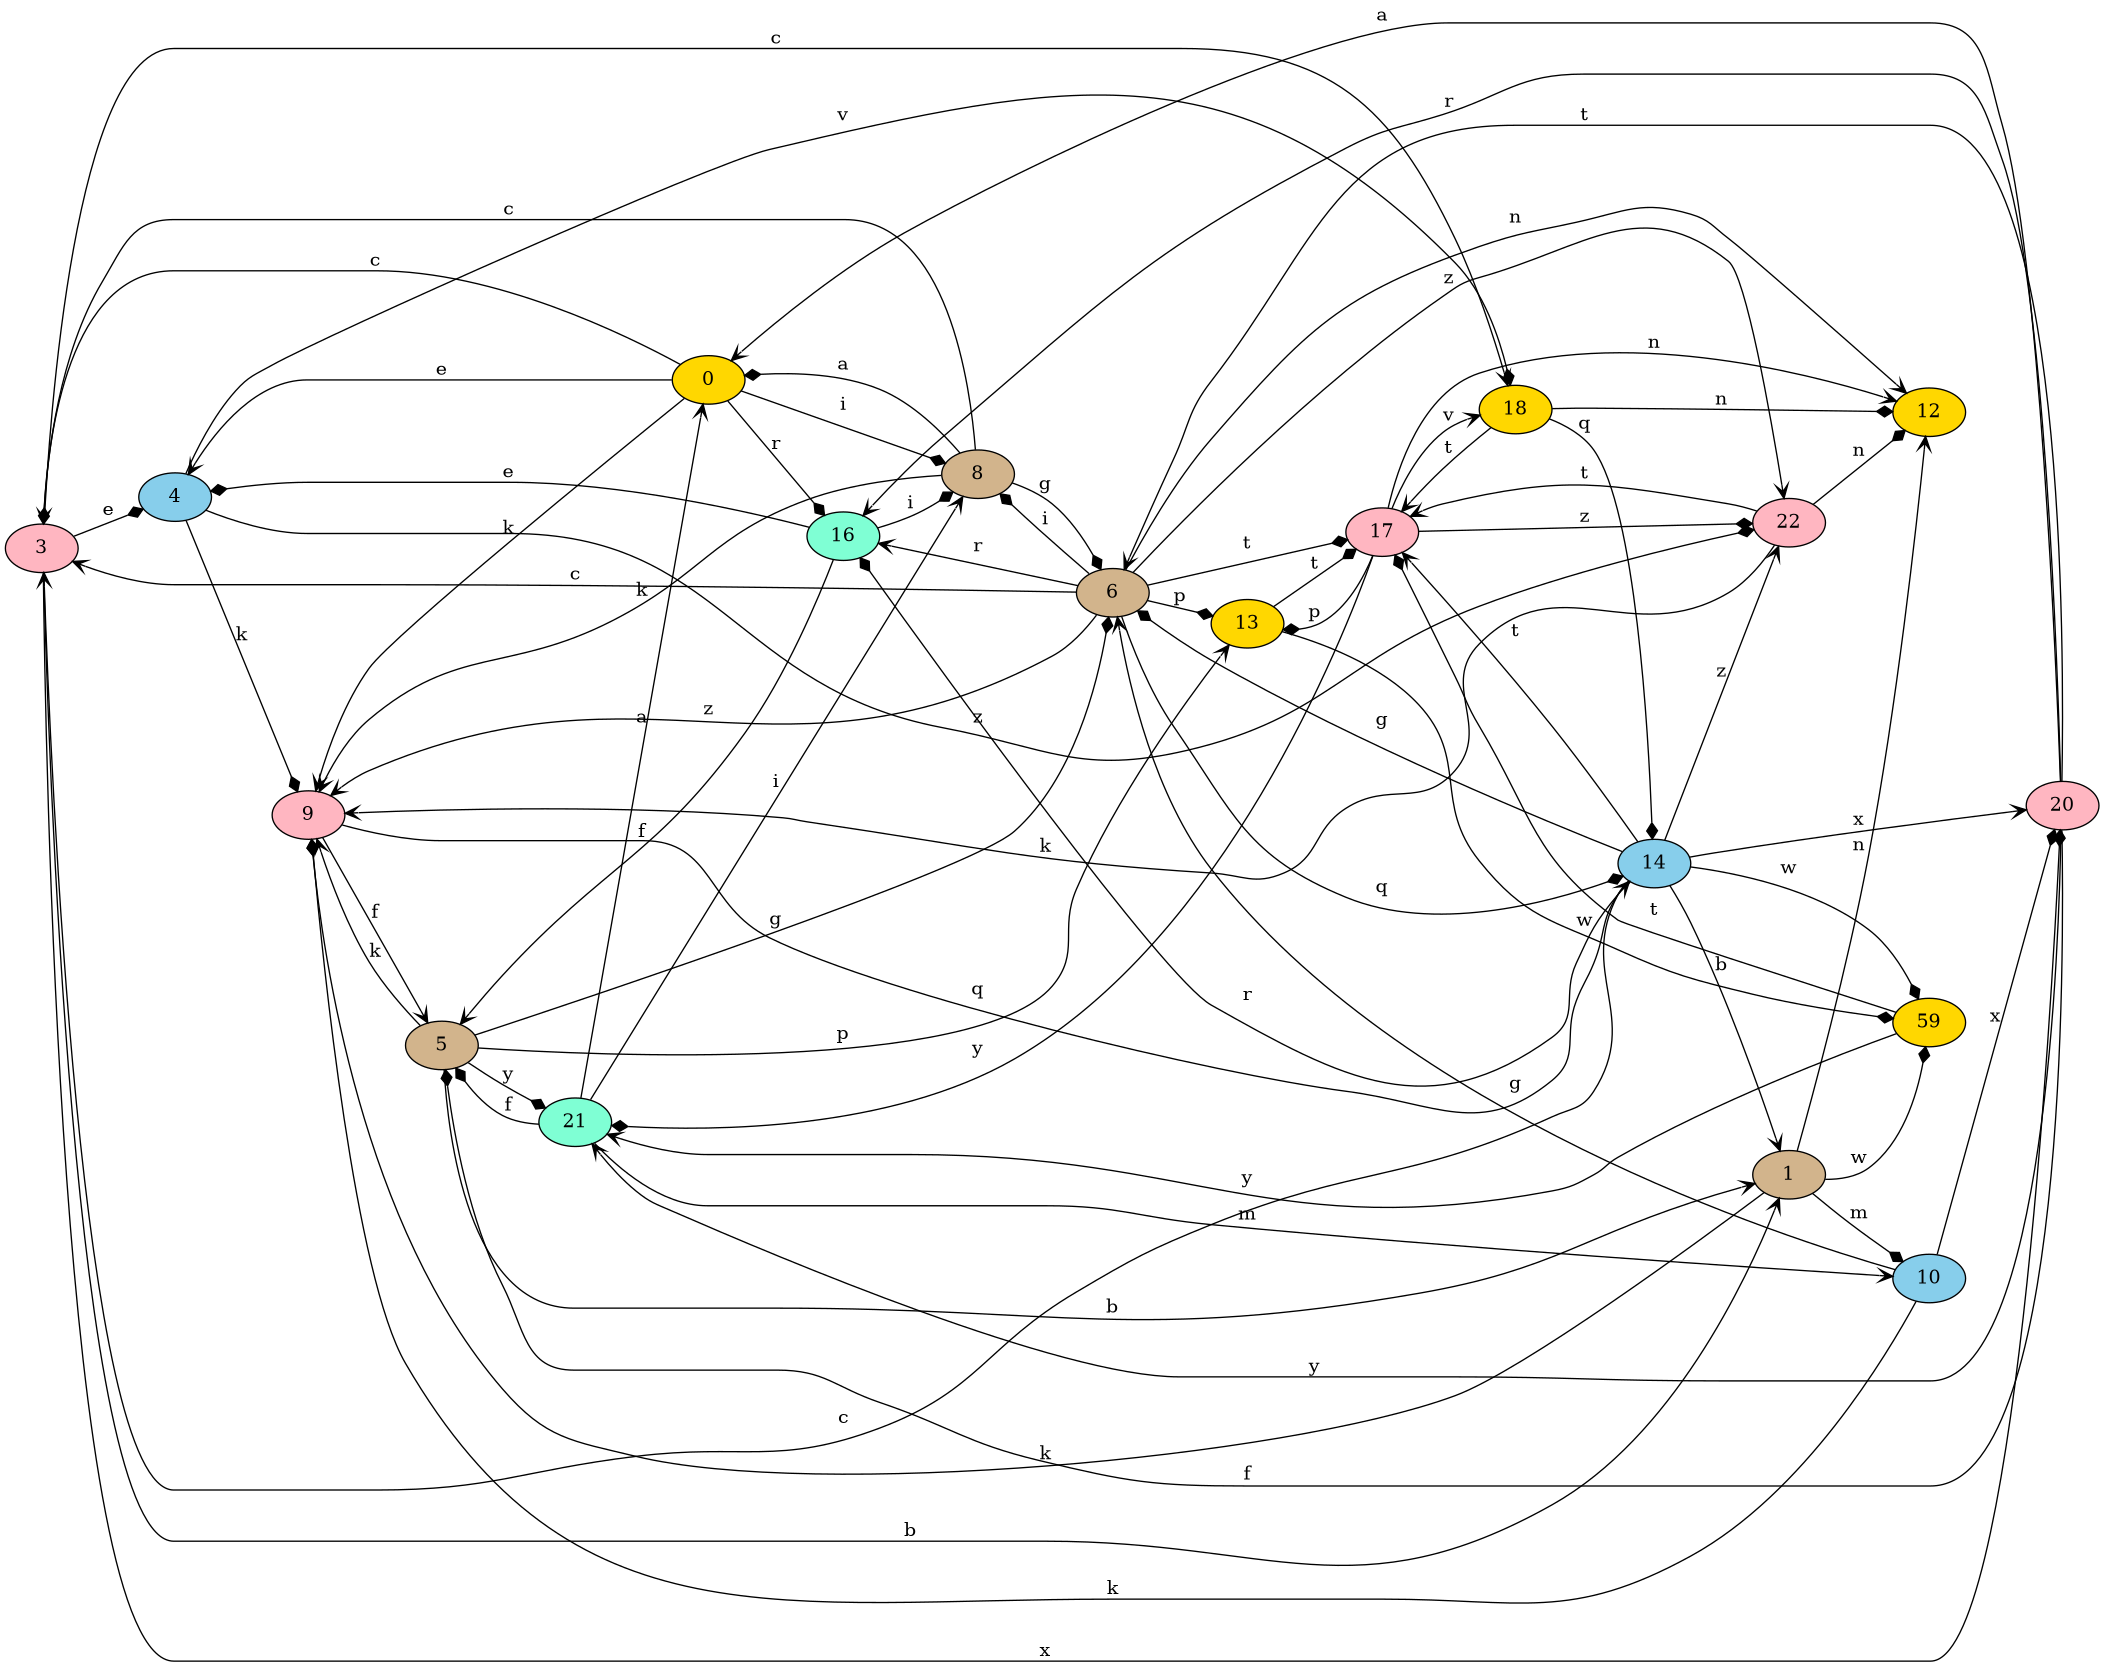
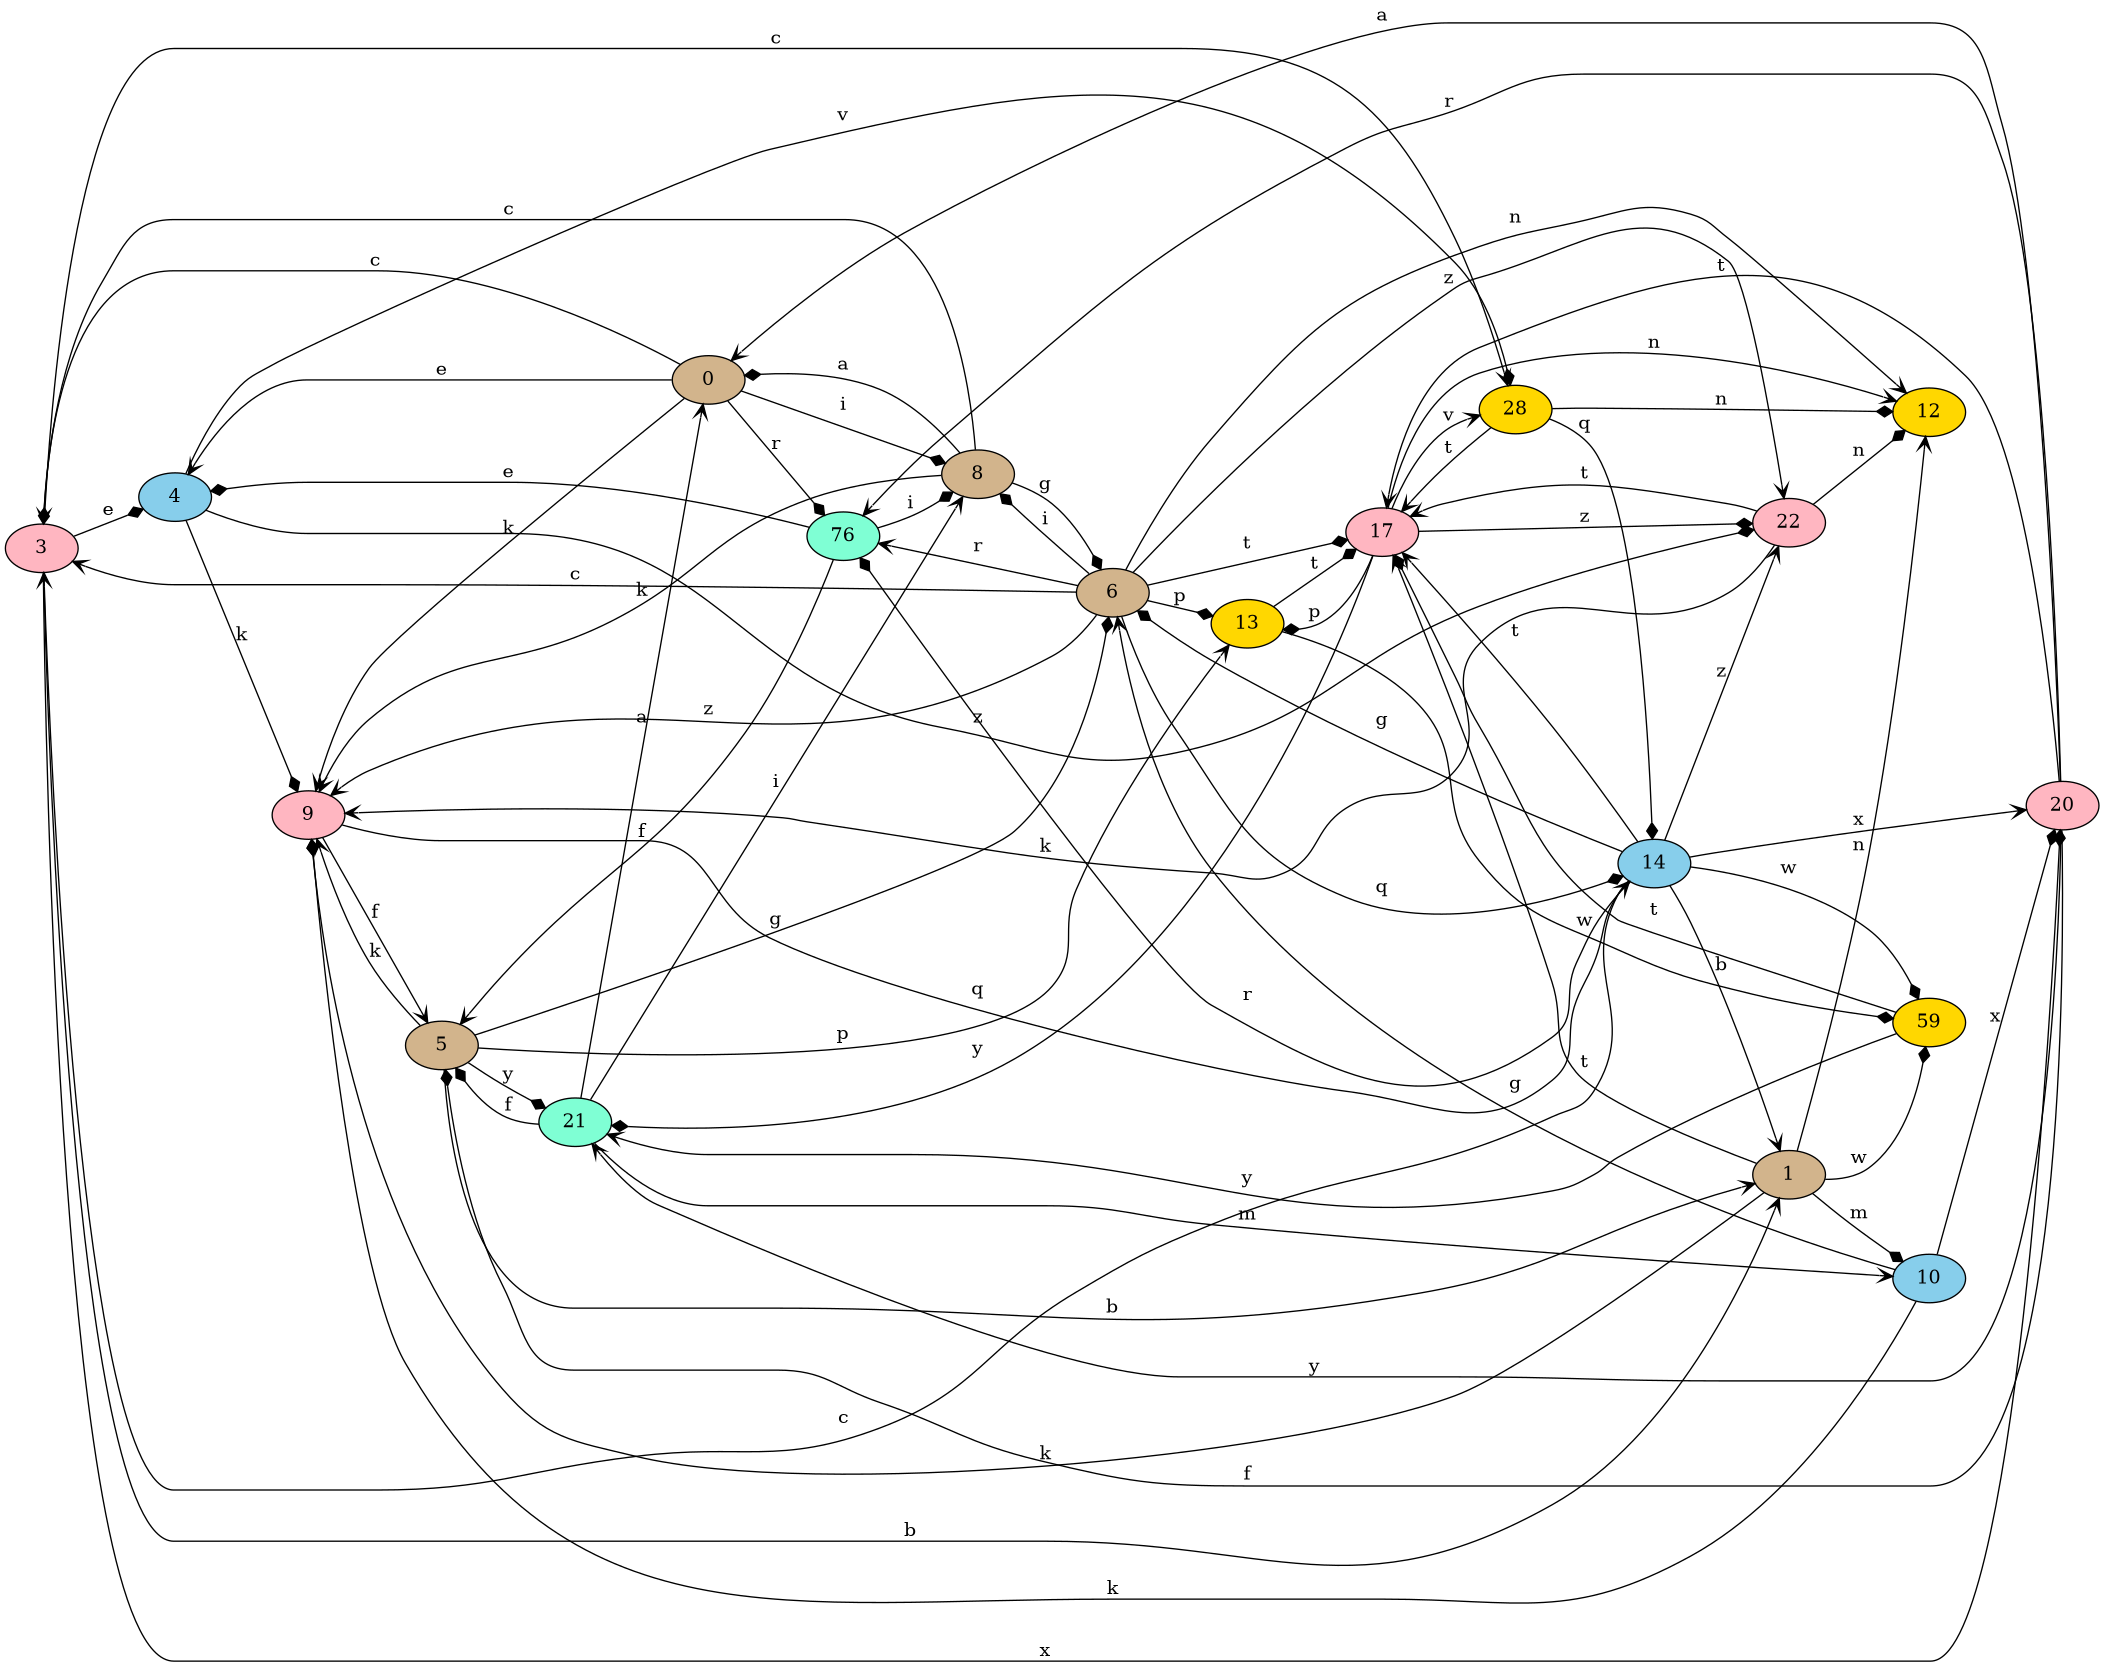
(1764, 125) -> (1849, 296)
(709, 380) -> (709, 380)
(1516, 410) -> (1516, 410)
(843, 536) -> (843, 536)
none -> (1535, 932)
